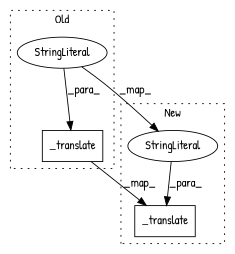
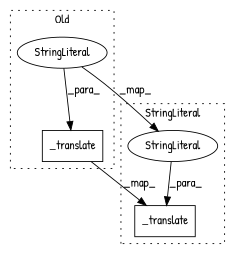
(173, 114) -> (173, 114)
